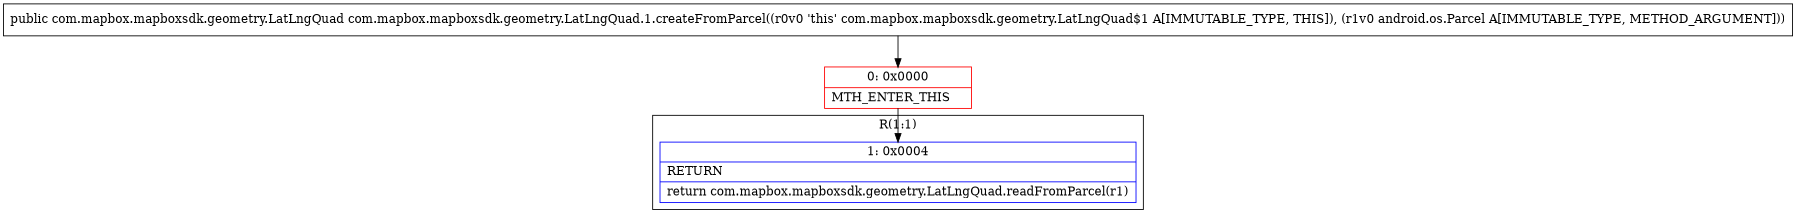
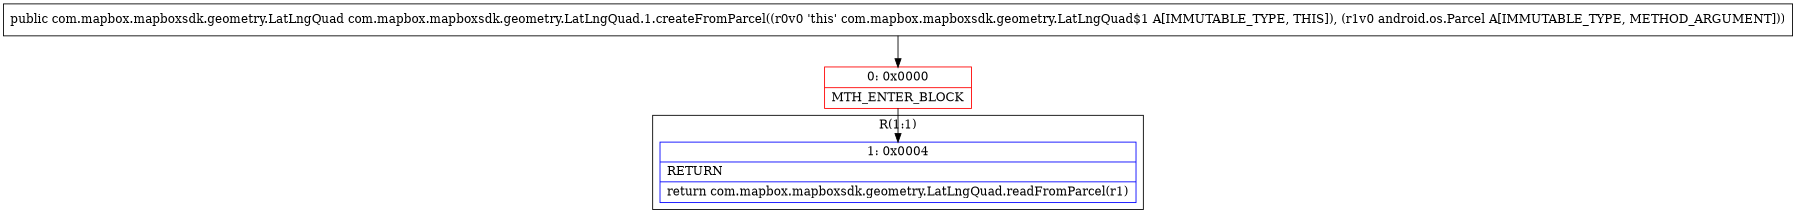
(891, 98) -> (898, 98)
